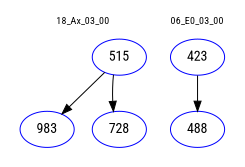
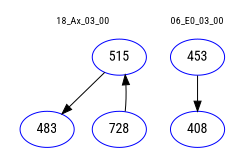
(198, 57) -> (198, 57)
(113, 88) -> (126, 98)
(47, 129) -> (47, 129)
(198, 129) -> (198, 129)
